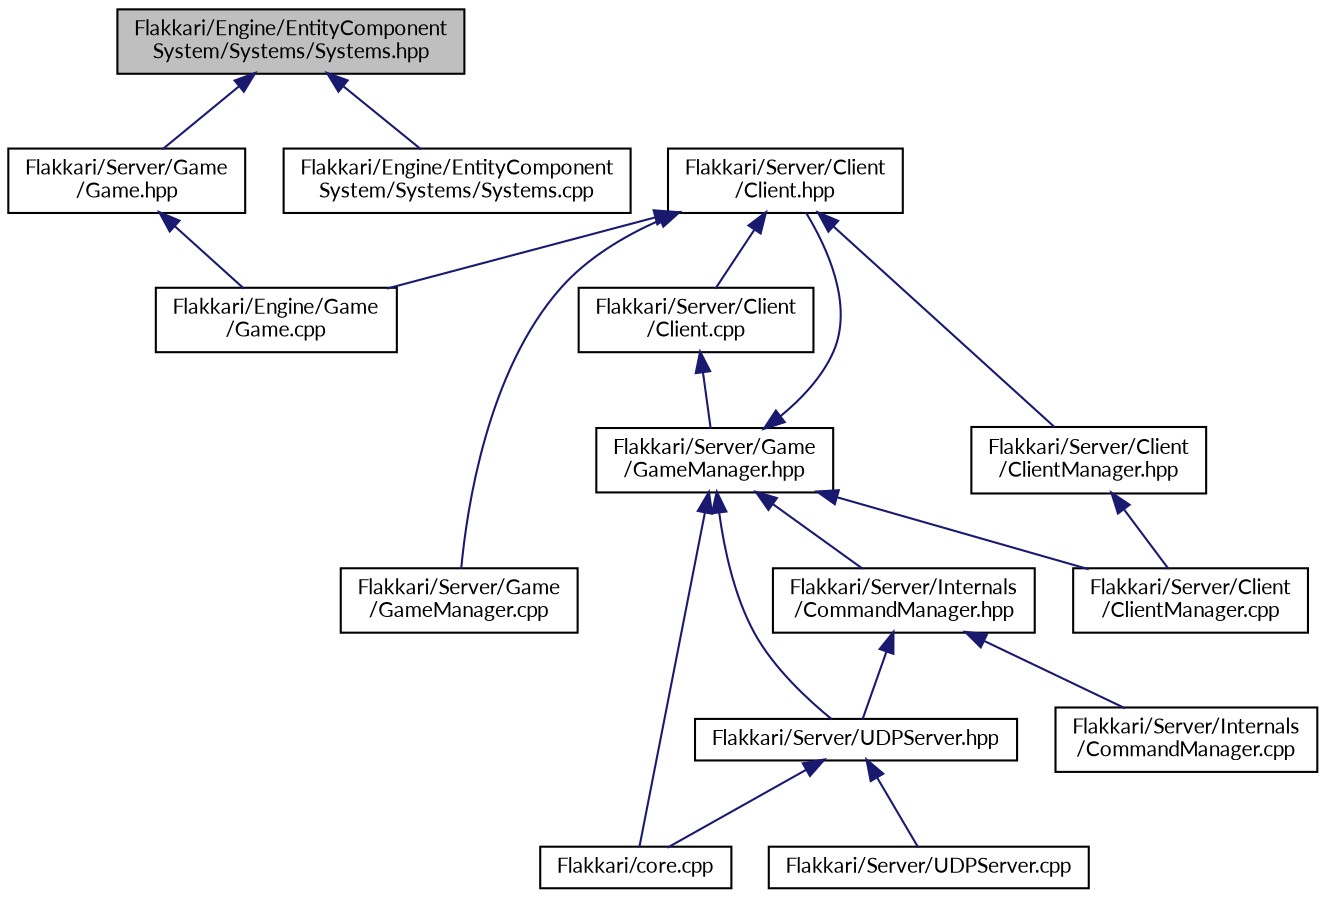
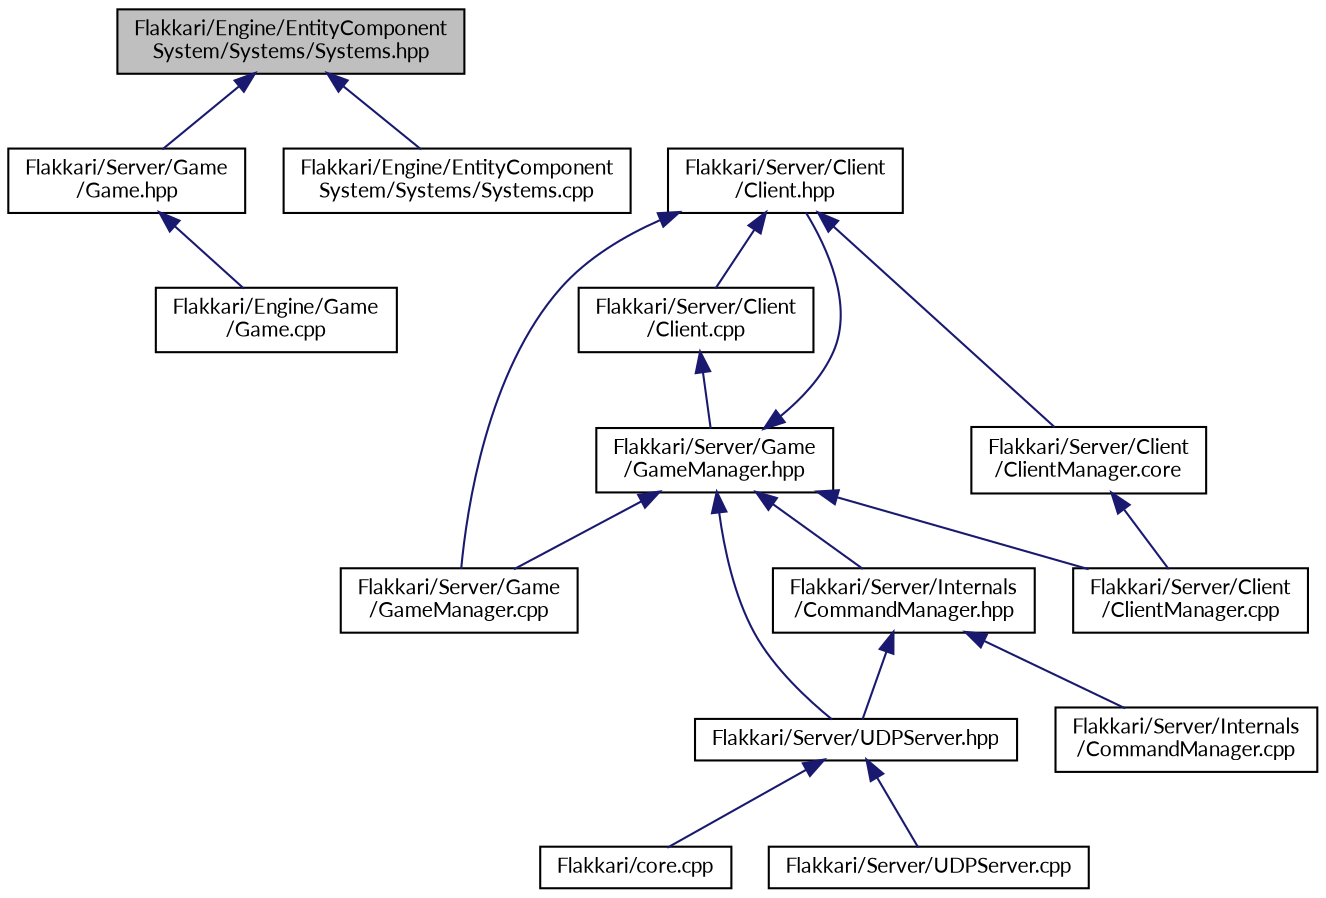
(521, 253) -> none
(1089, 460) -> (1089, 460)
(672, 680) -> (578, 535)
